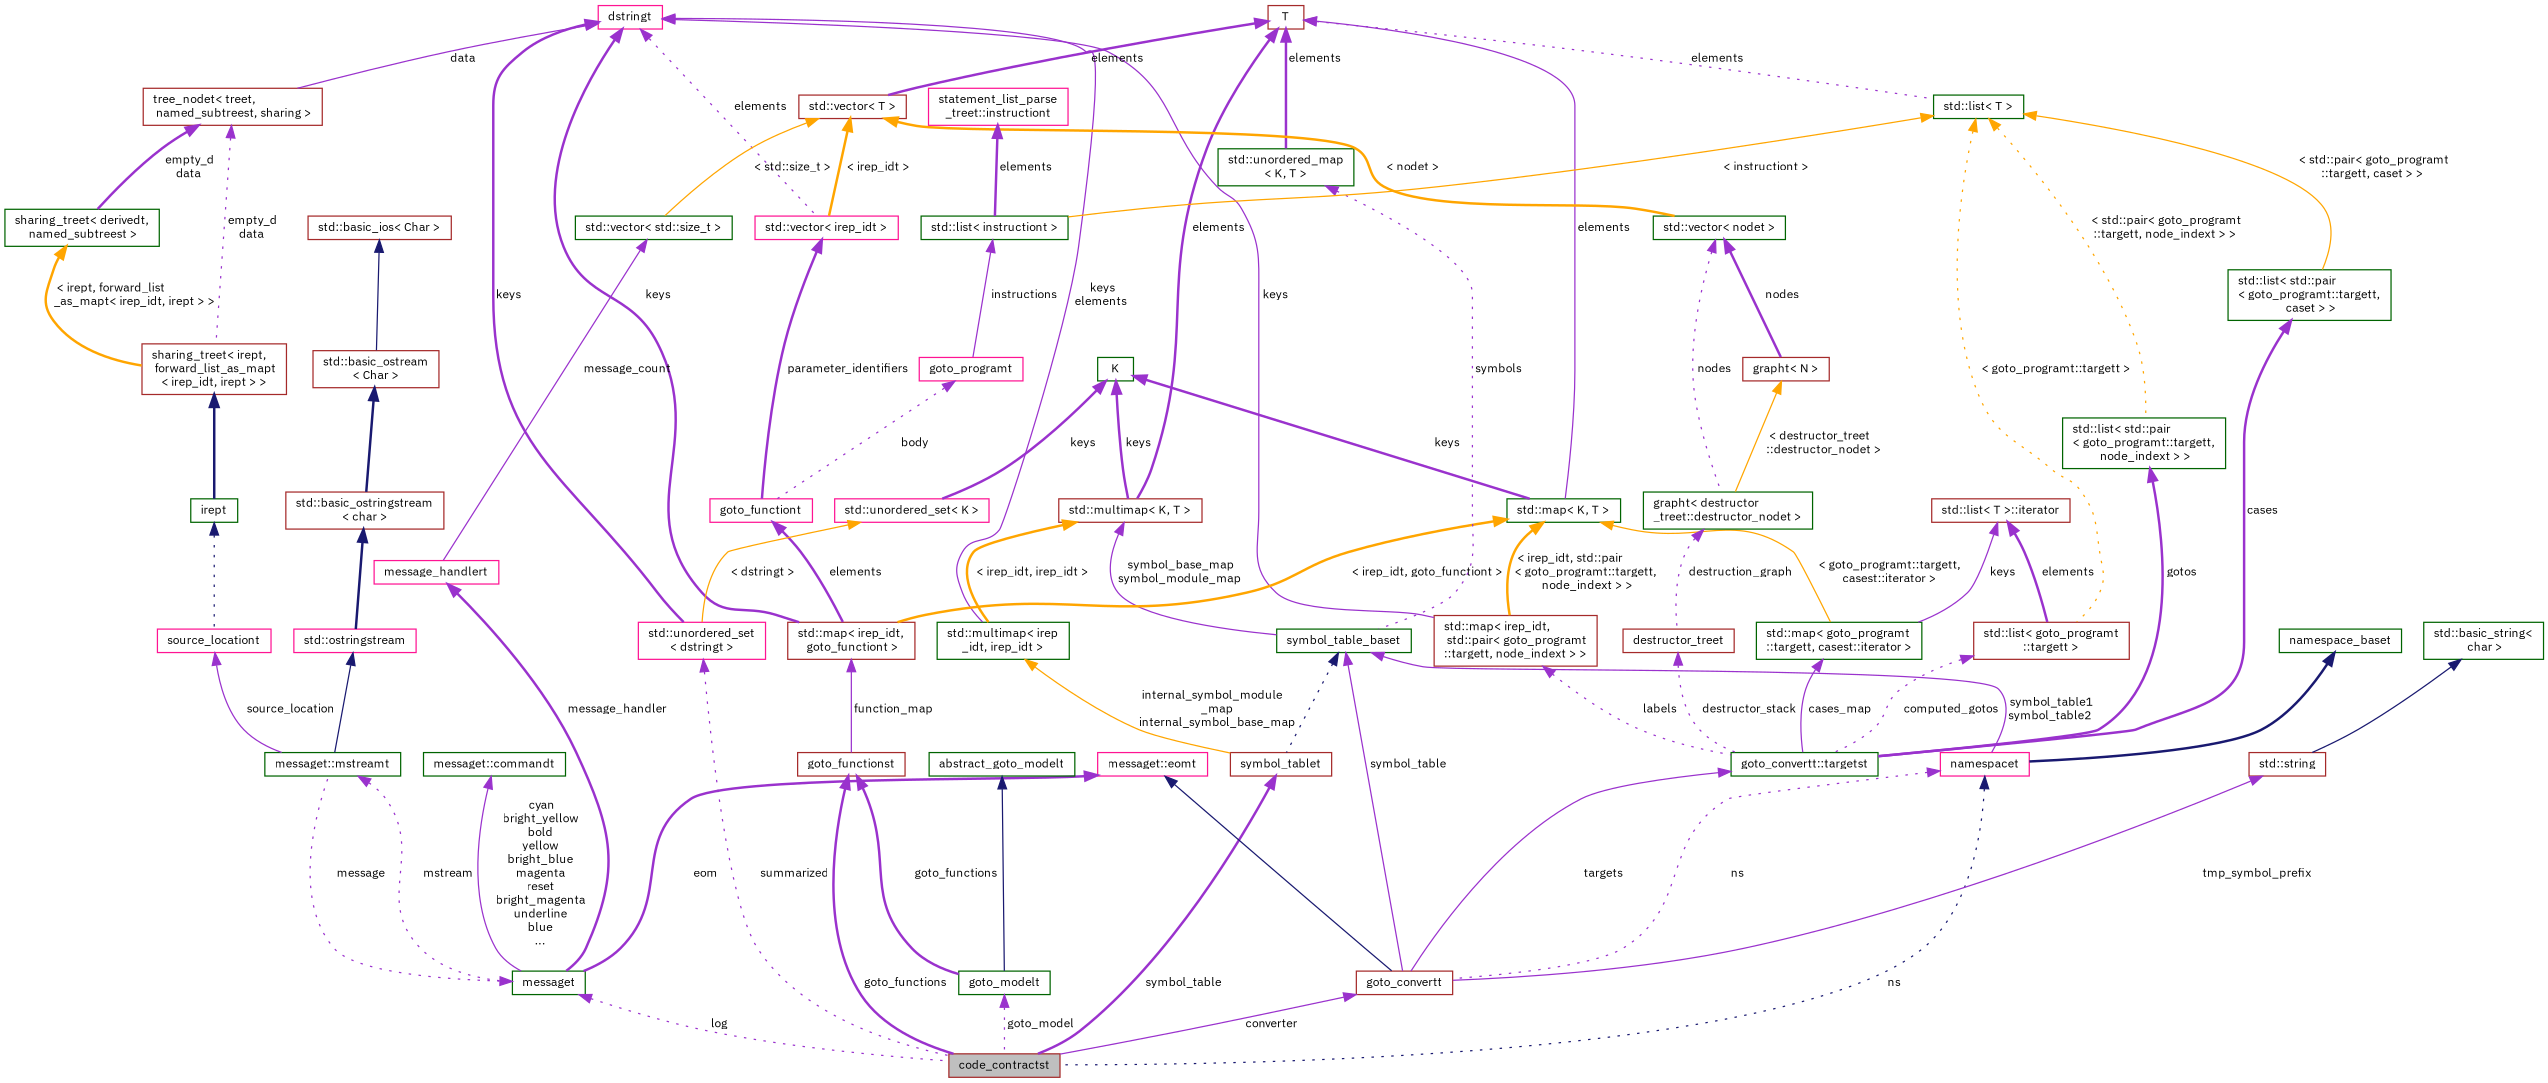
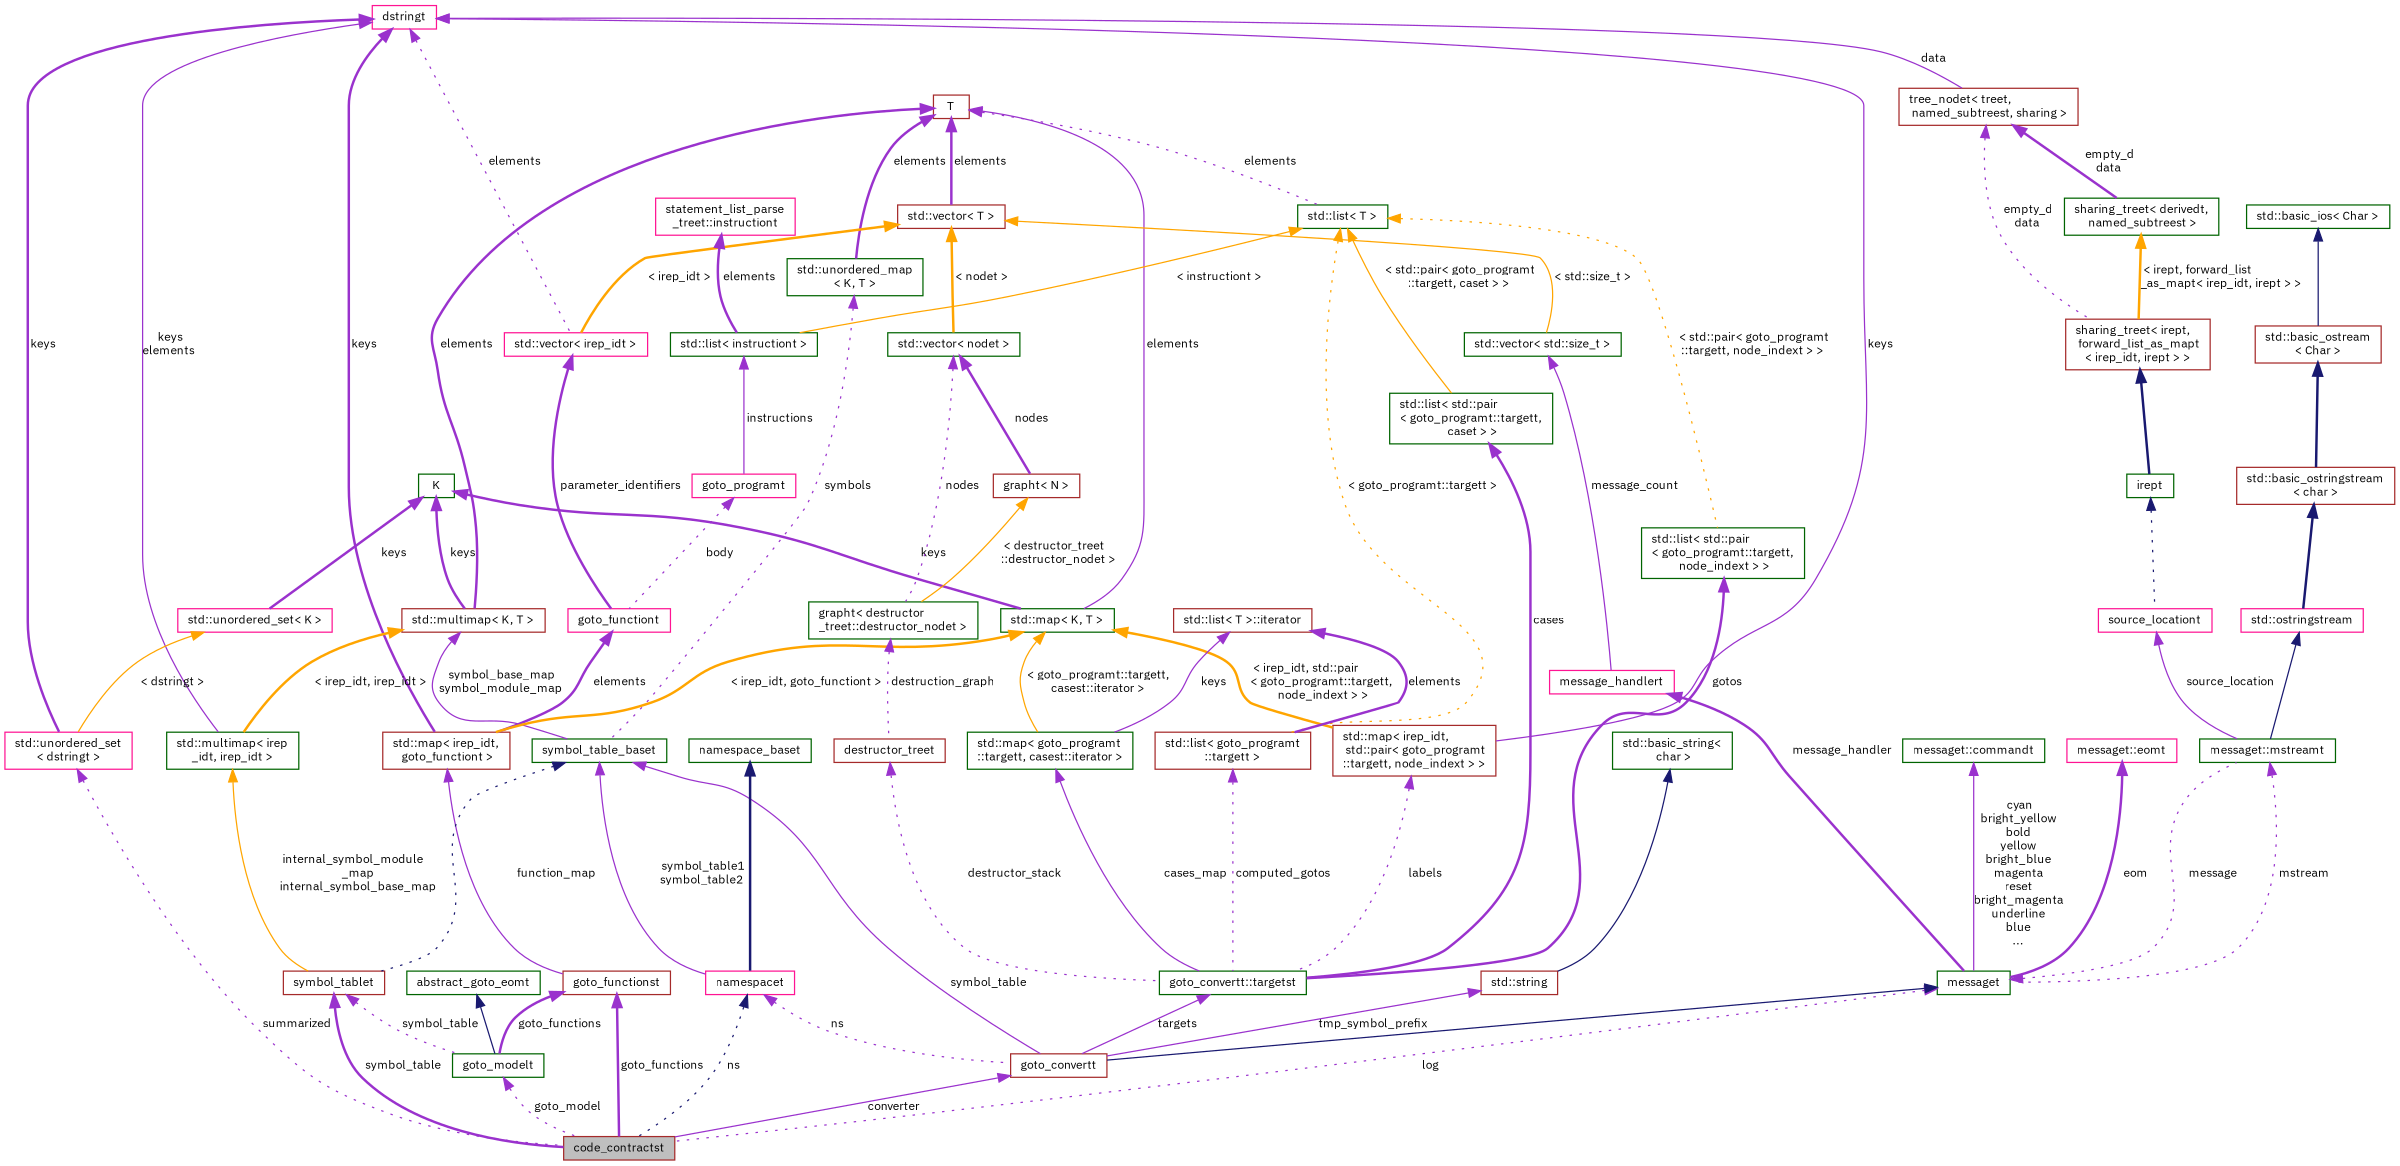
(380, 228) -> (2318, 217)
(1002, 764) -> (474, 983)
(1283, 878) -> (1516, 1024)
none -> (404, 1033)
